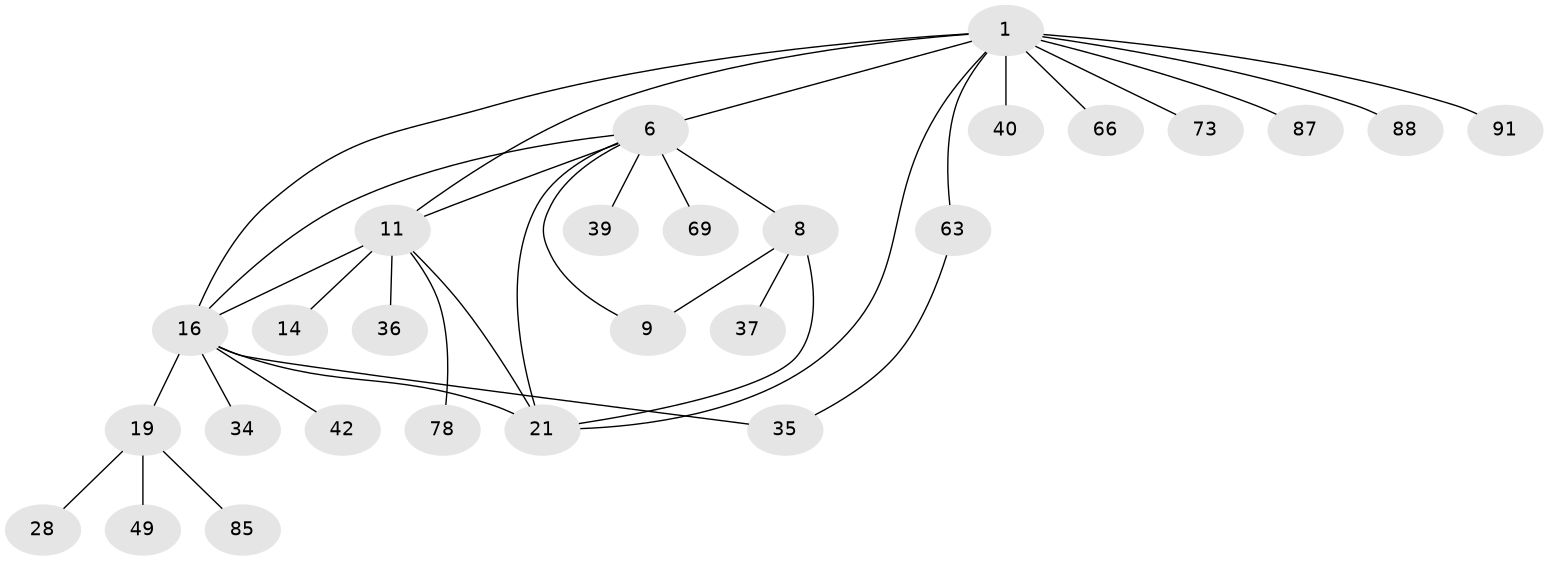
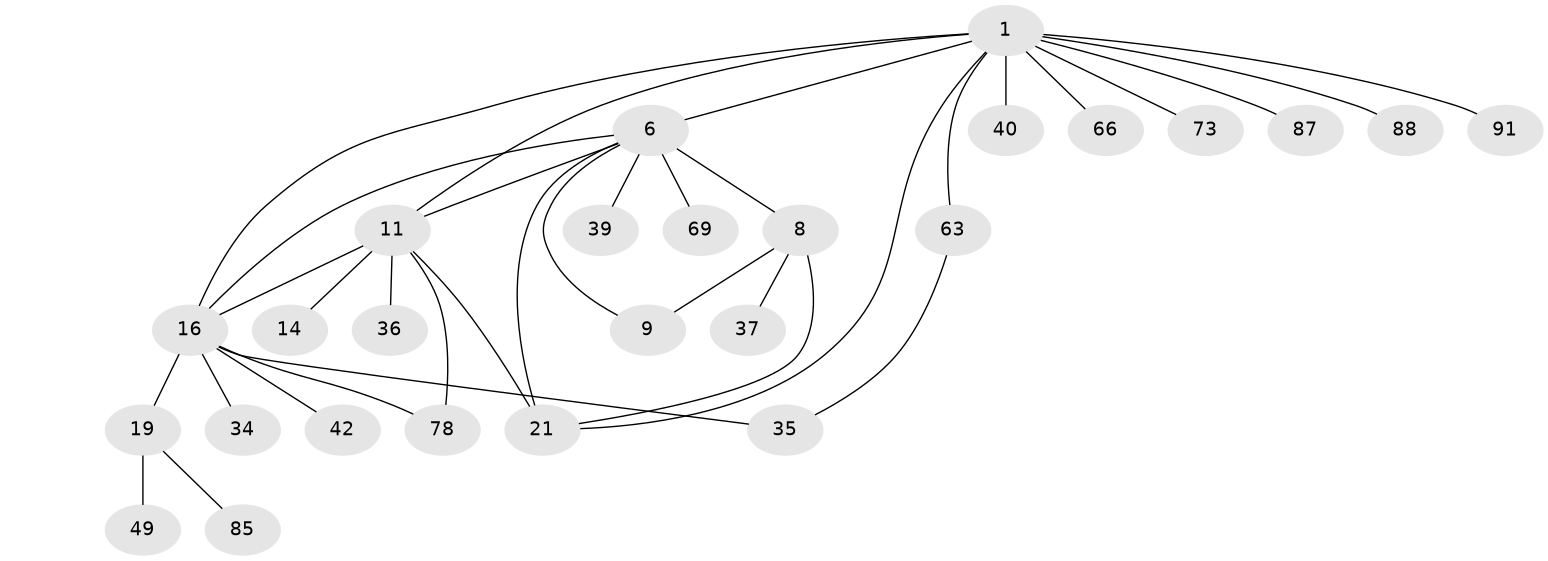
(366, 380) -> (316, 380)
(43, 530) -> none
